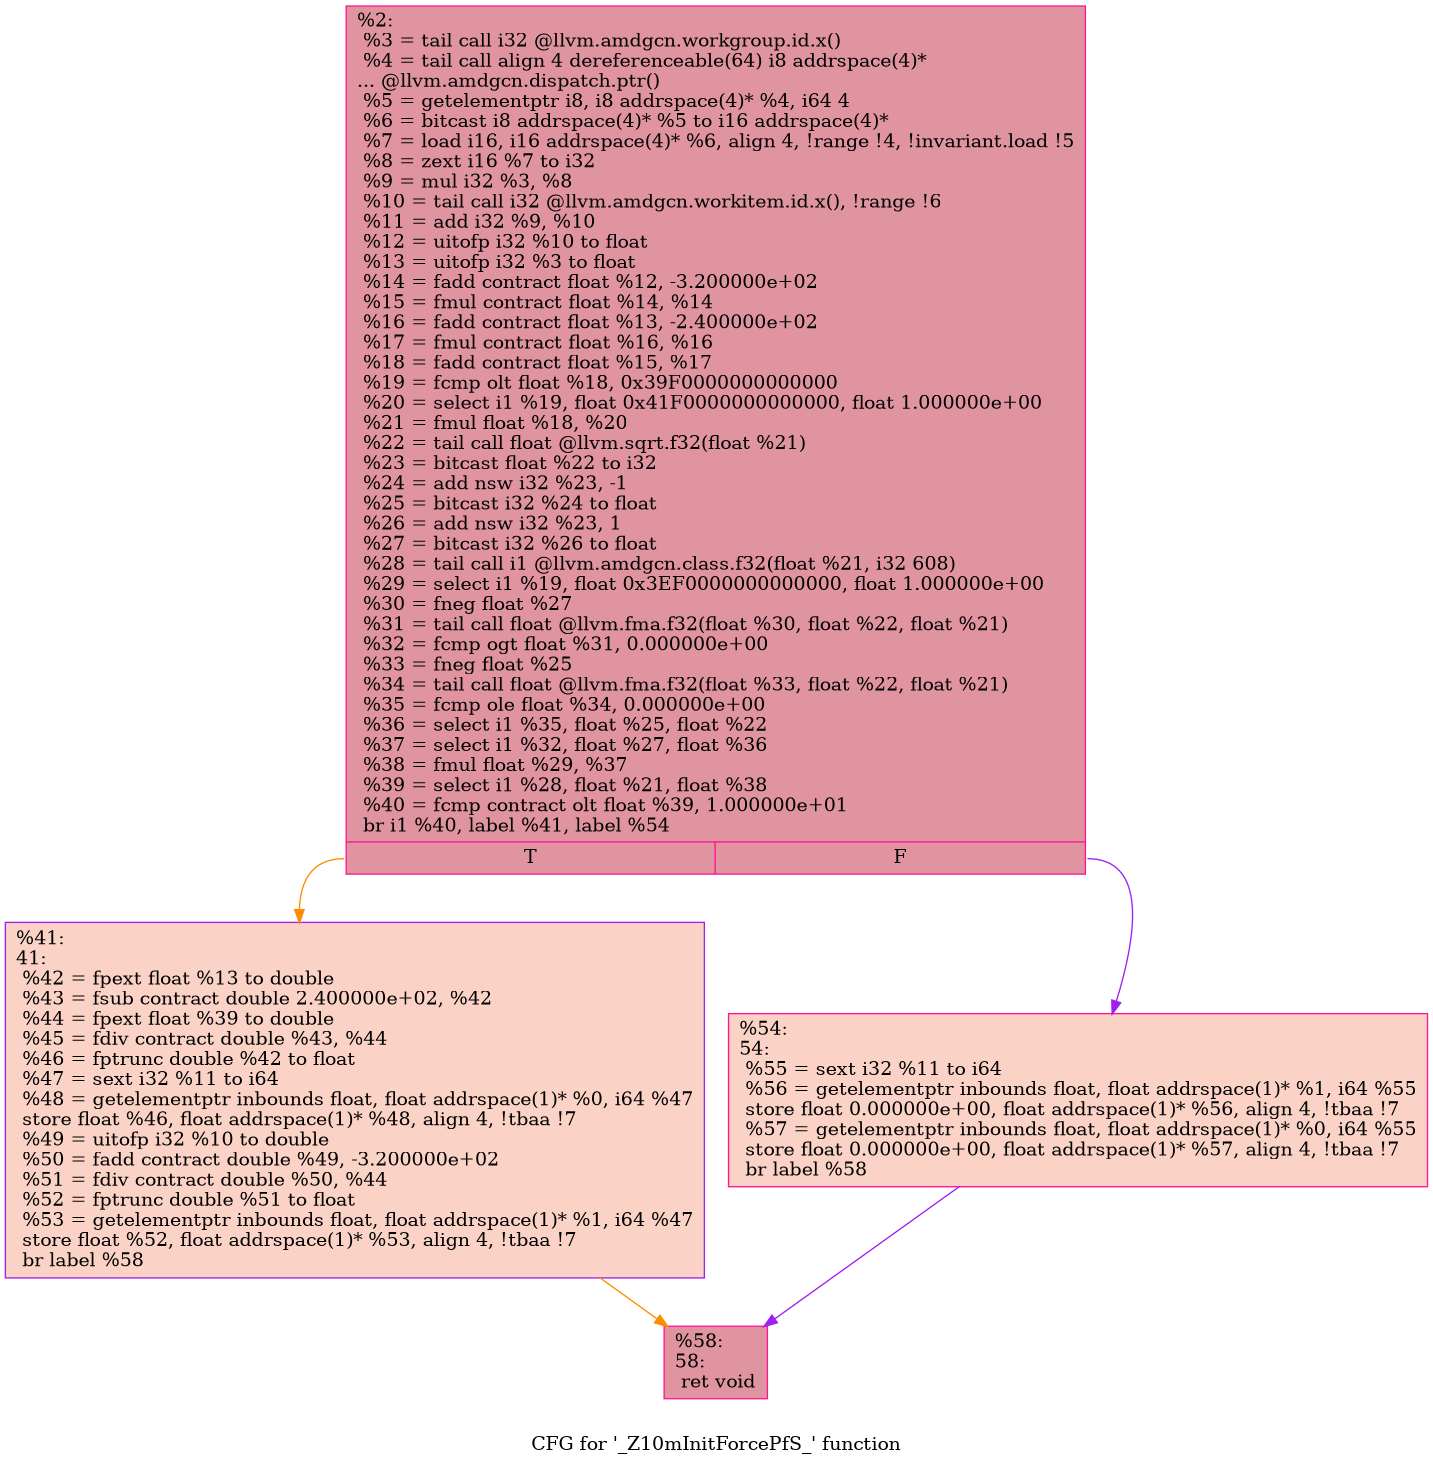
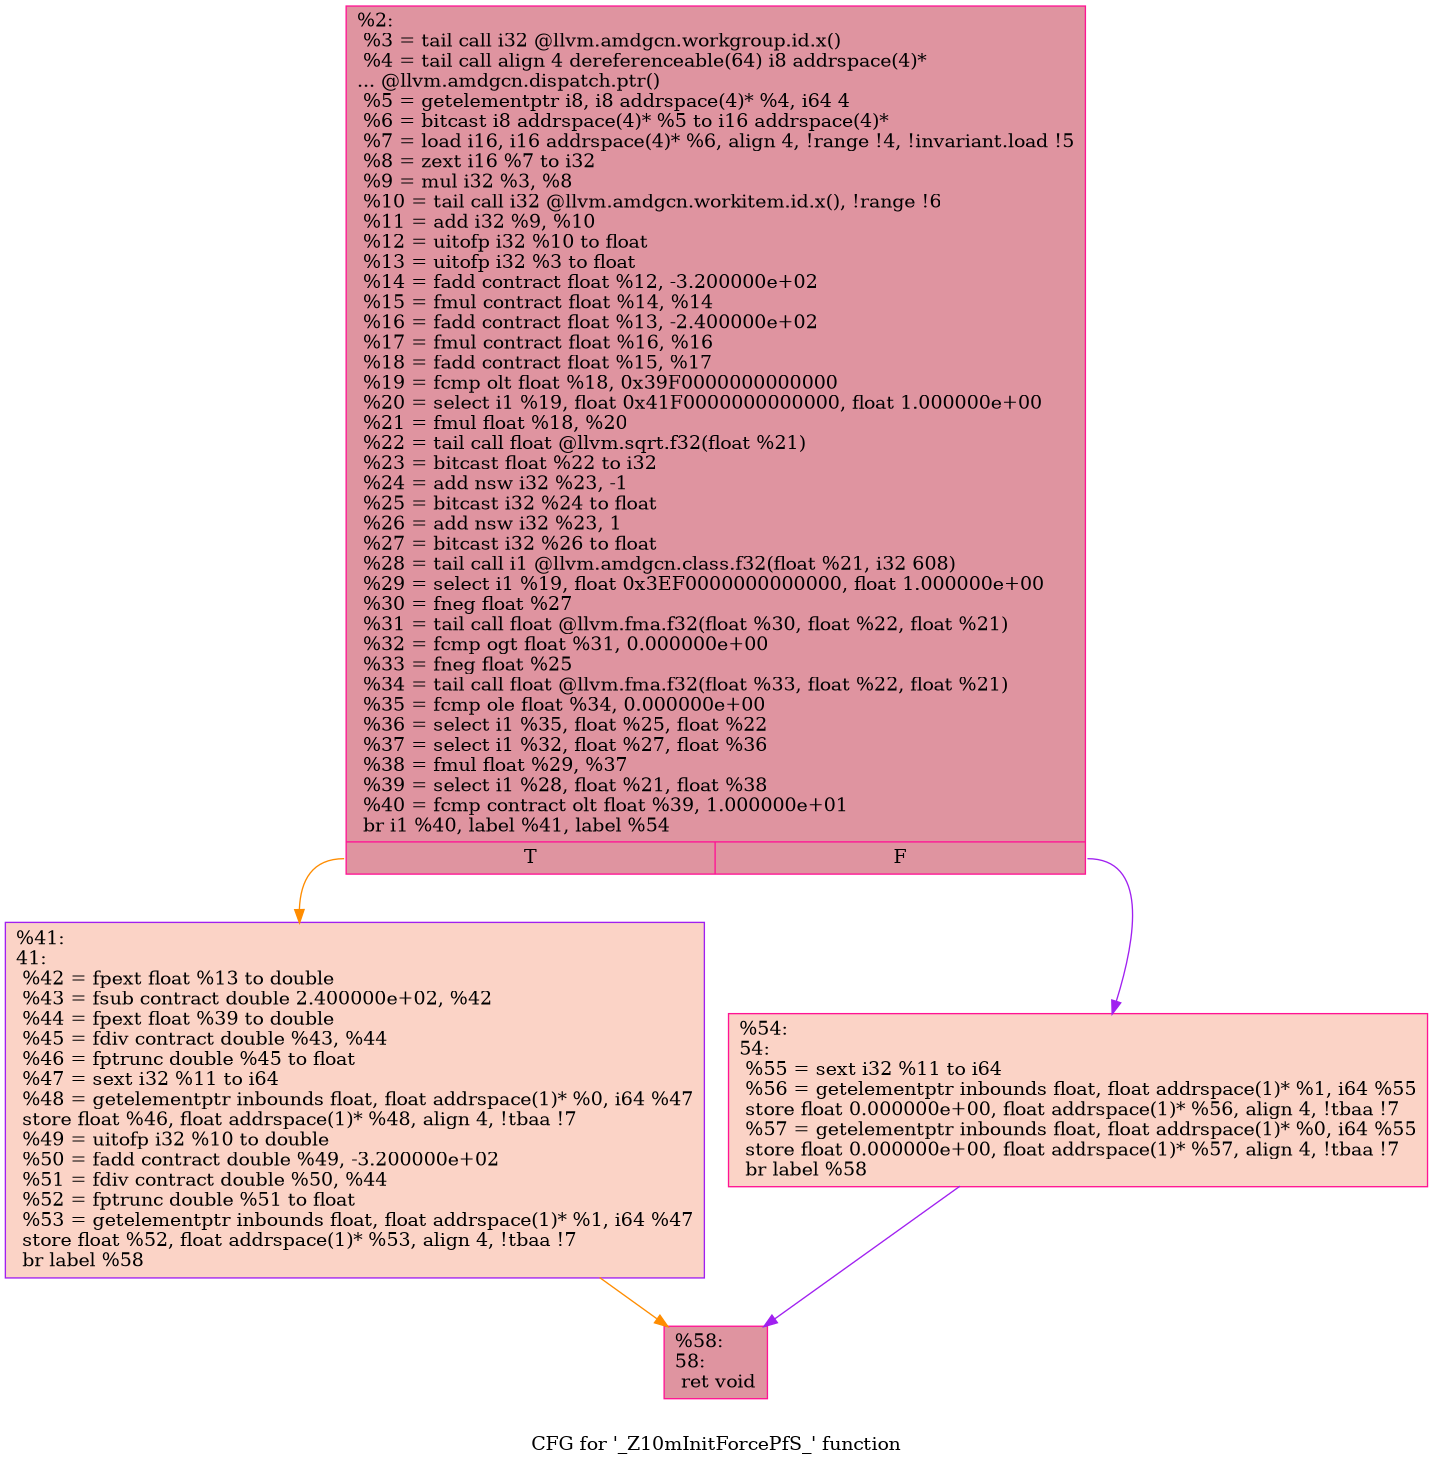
(186, 1059) -> (186, 1059)
